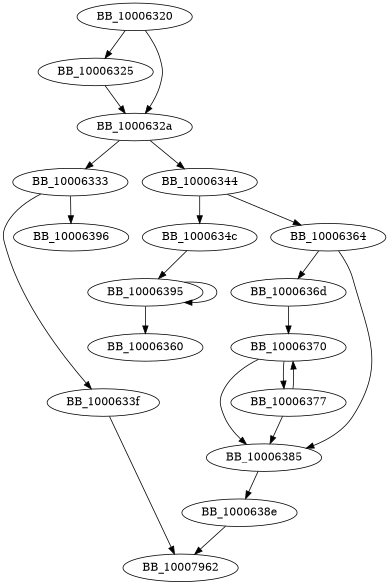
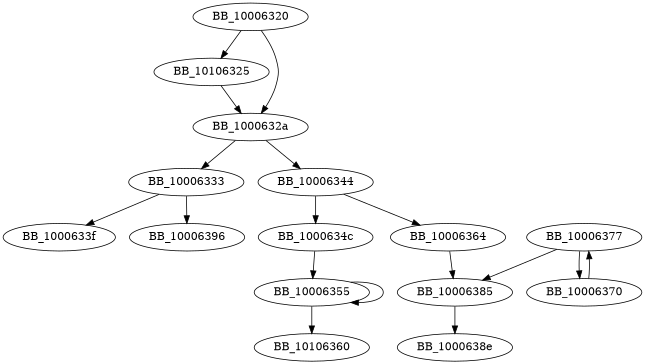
(96, 72) -> (212, 72)
(145, 292) -> (312, 292)
(288, 292) -> none
(145, 347) -> (312, 347)
(222, 394) -> none
(181, 568) -> none
